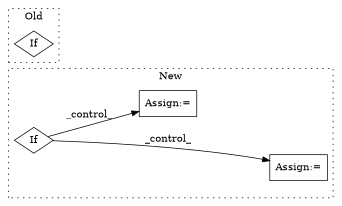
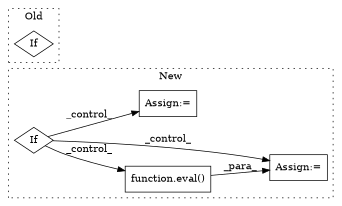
none -> (168, 179)
